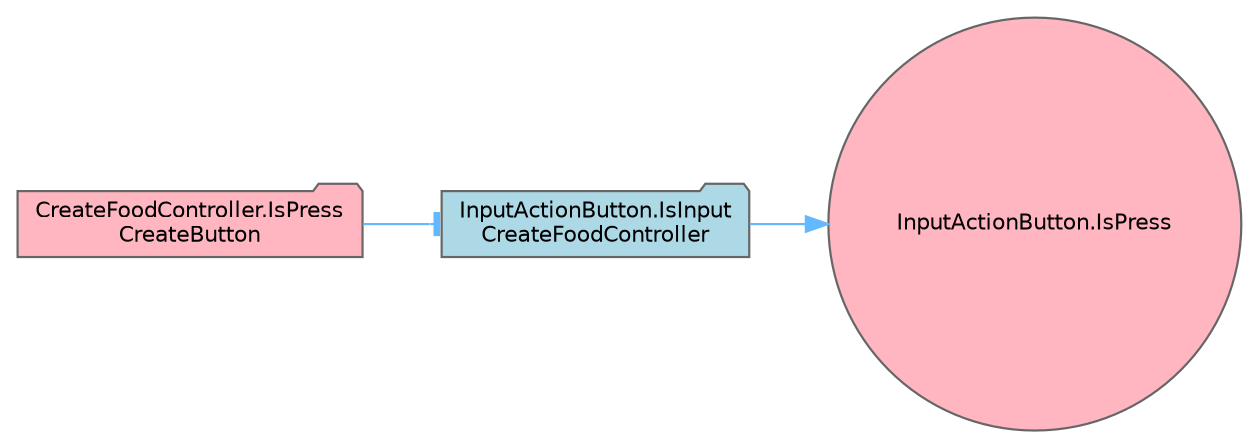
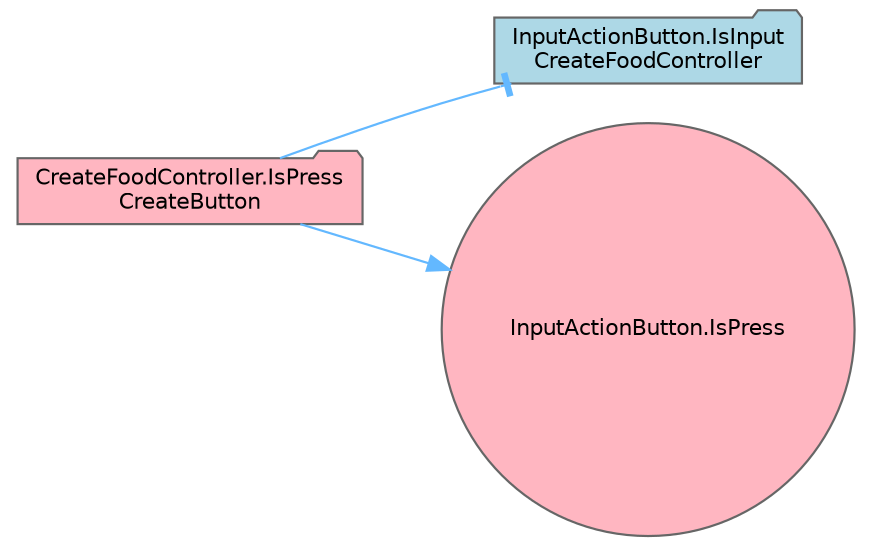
(778, 224) -> (365, 244)
